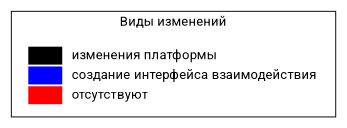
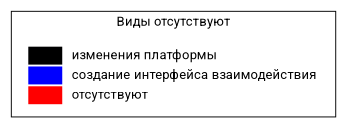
(174, 22) -> (174, 22)
